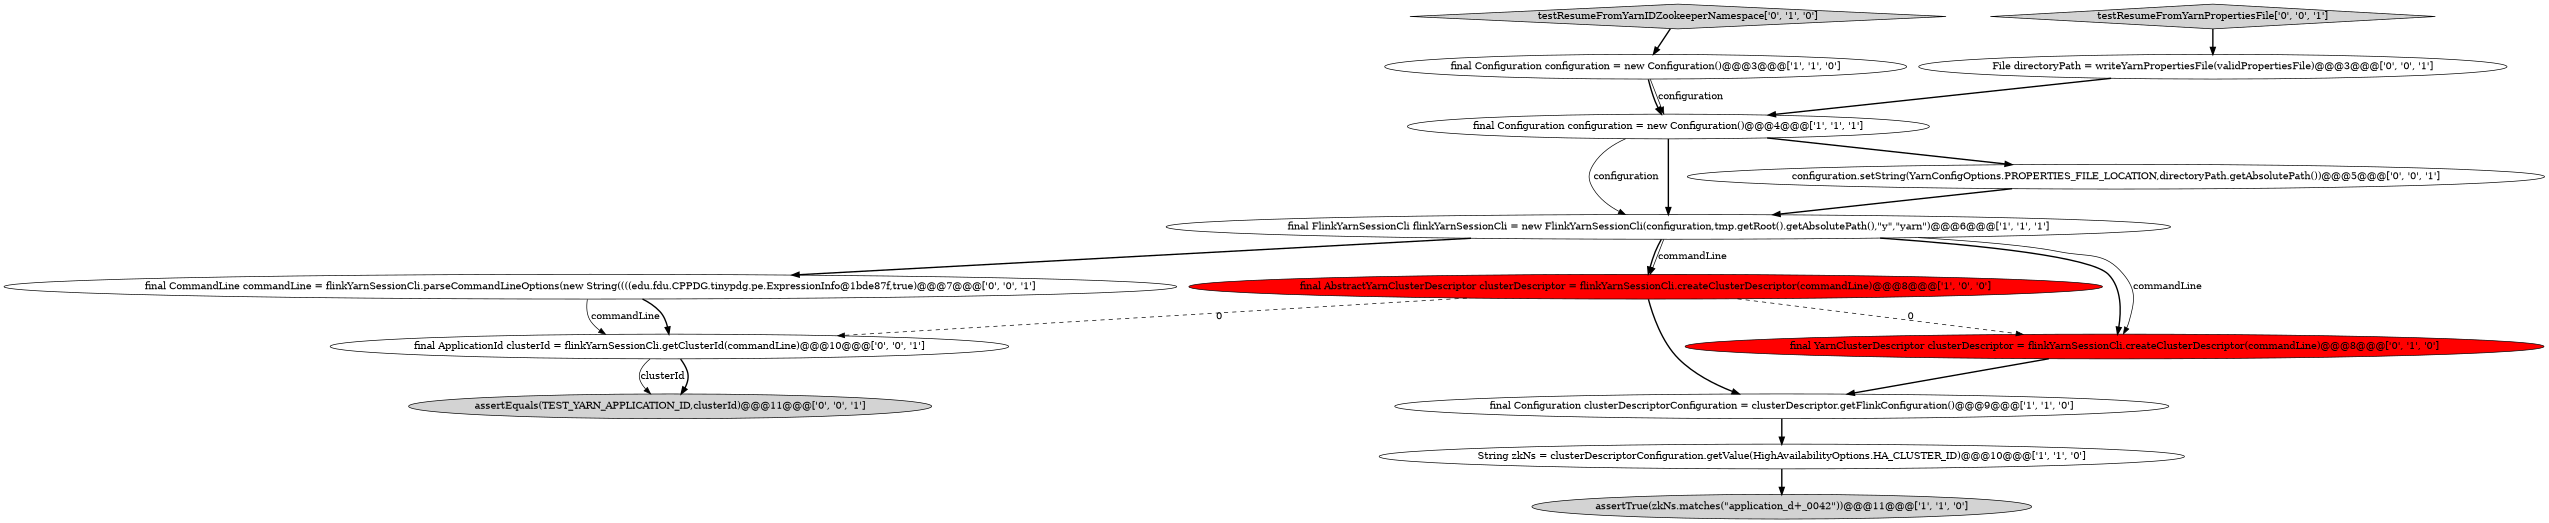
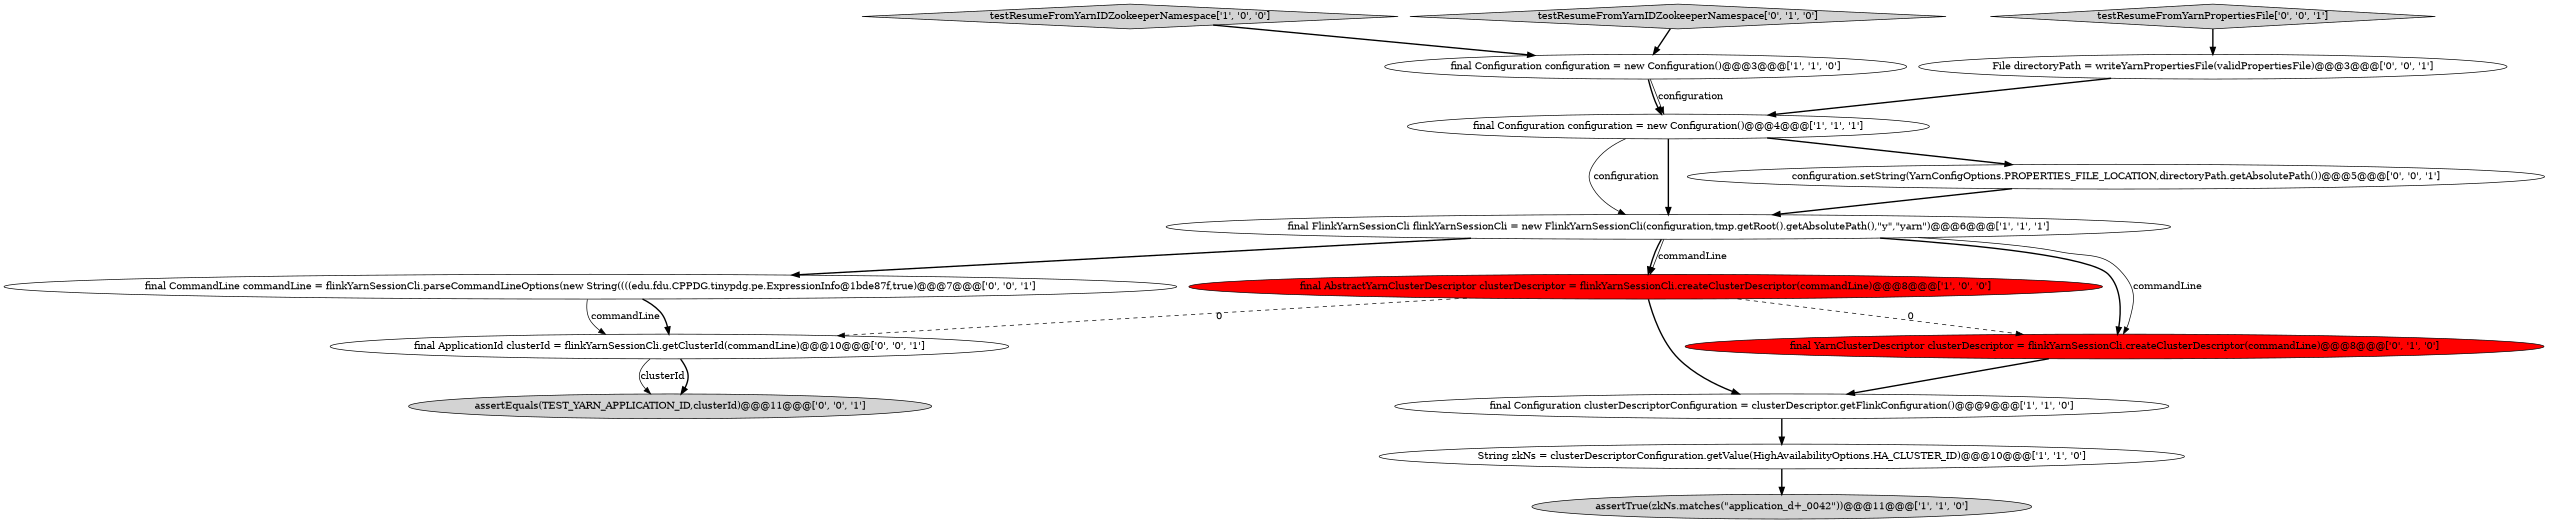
none -> (1130, 16)
